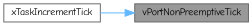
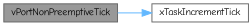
(113, 13) -> (130, 13)
